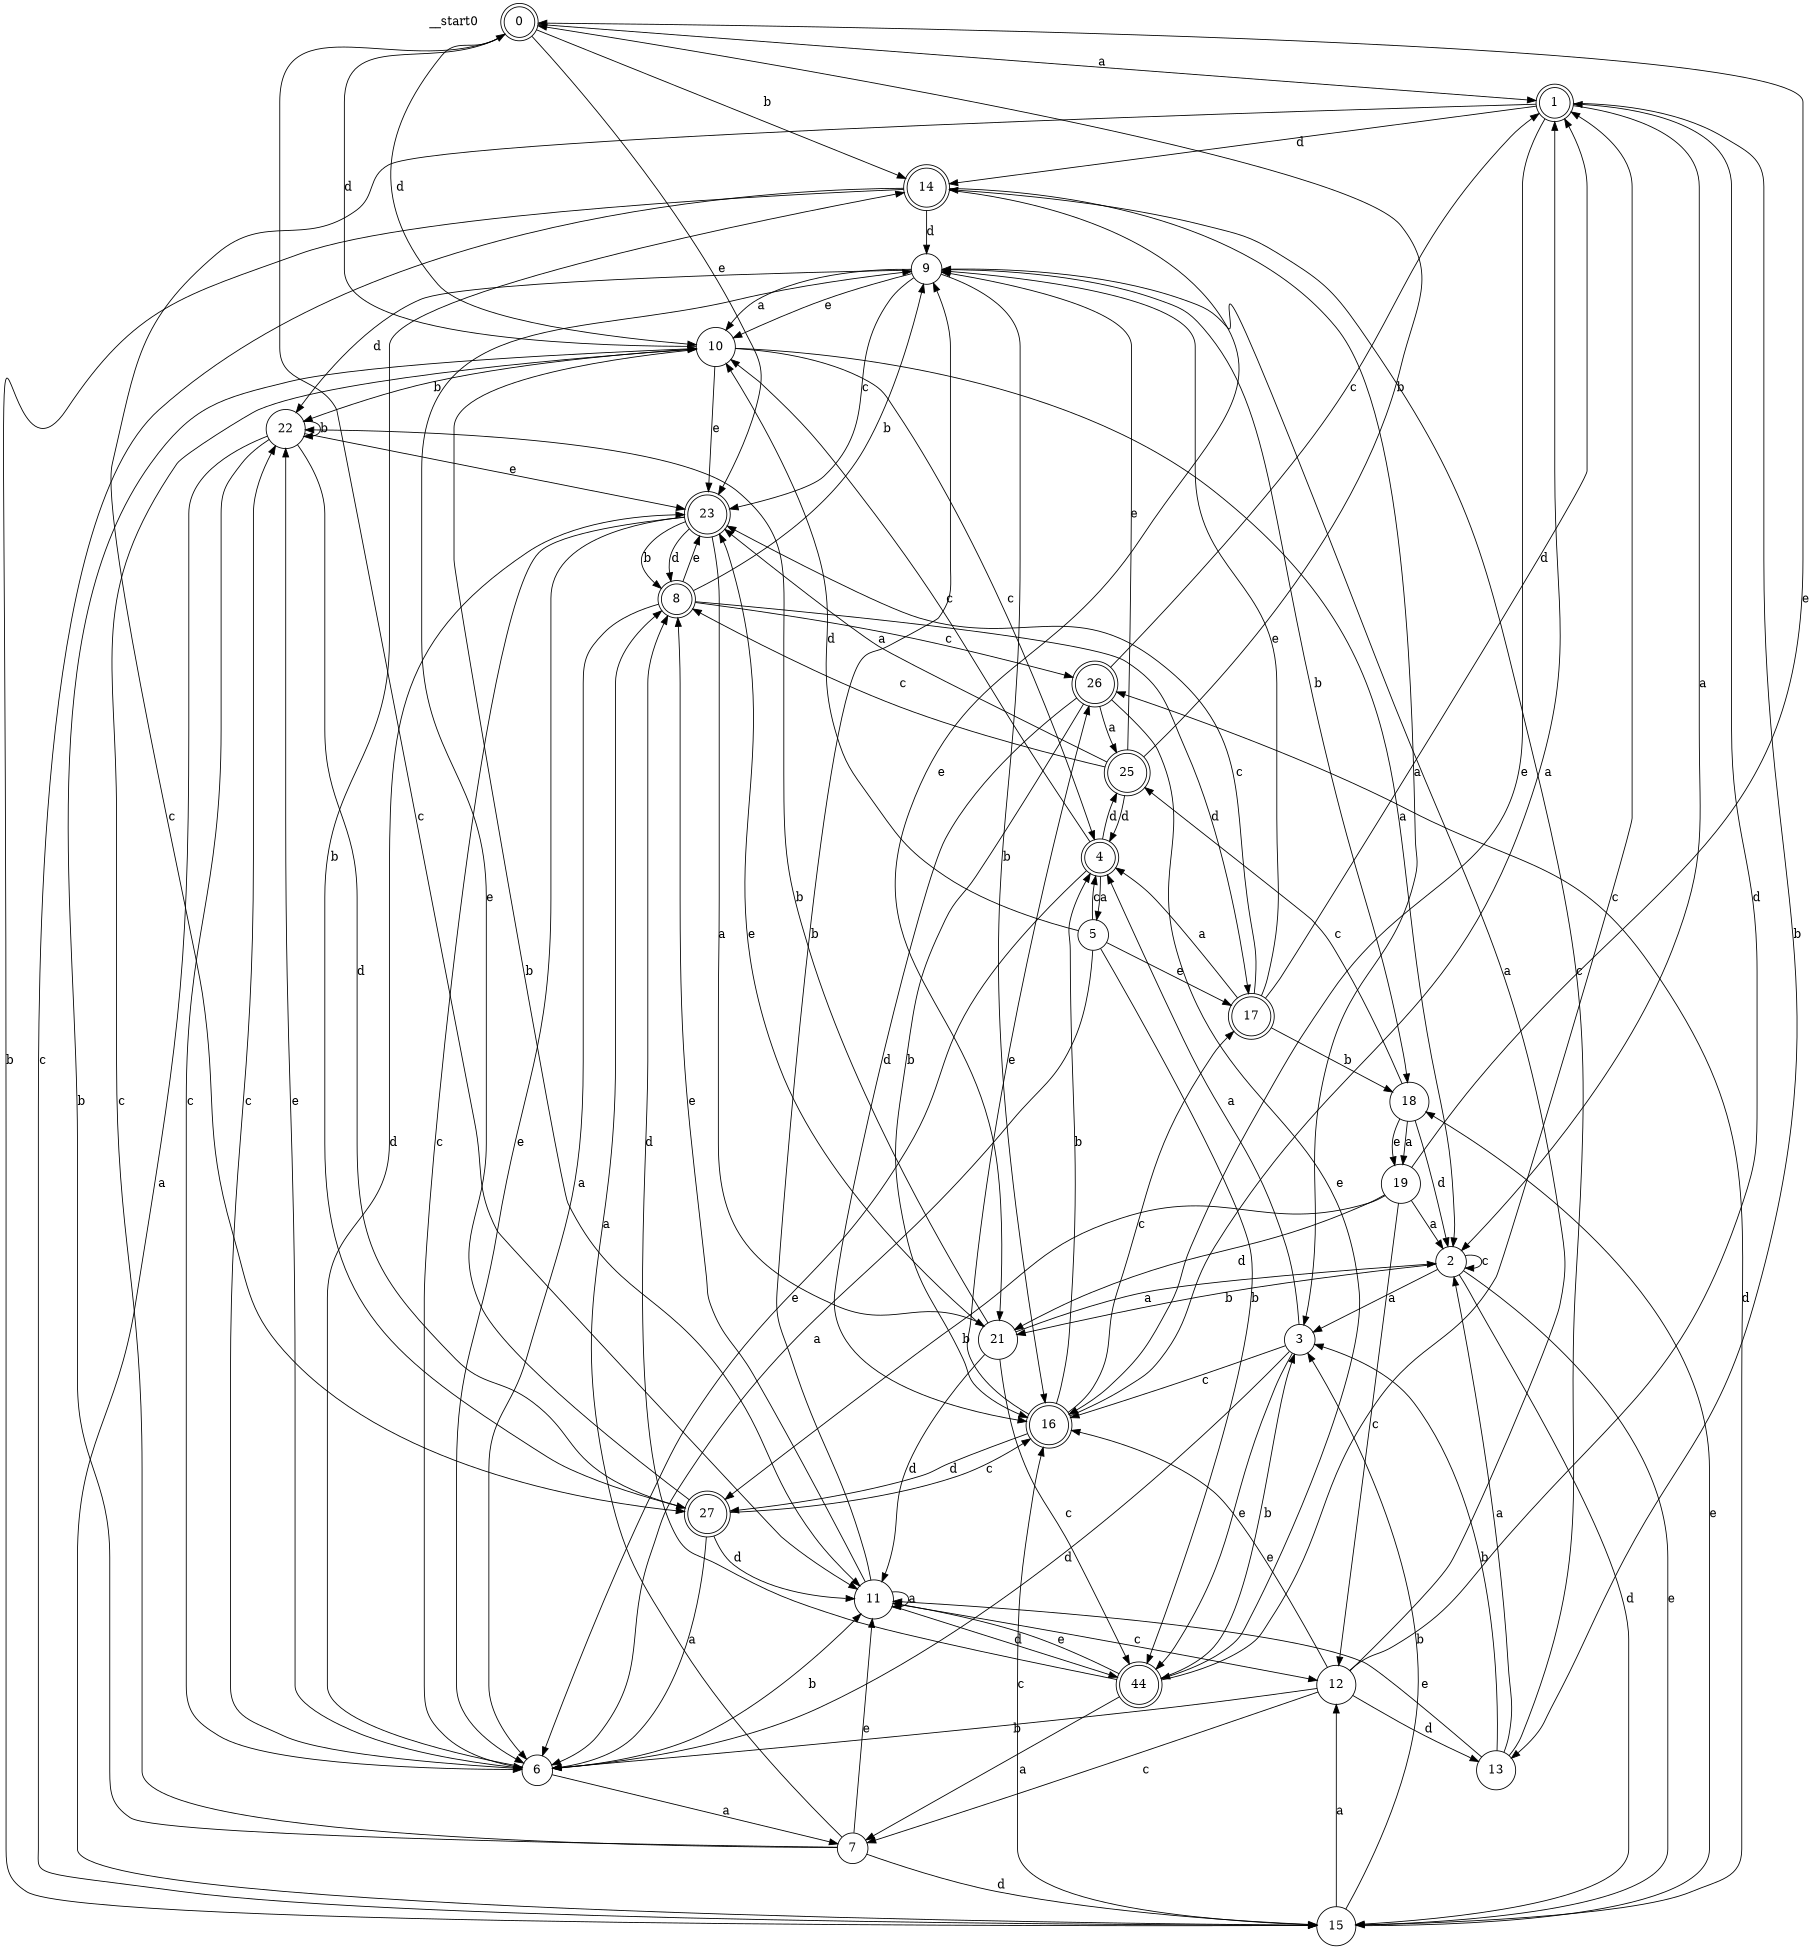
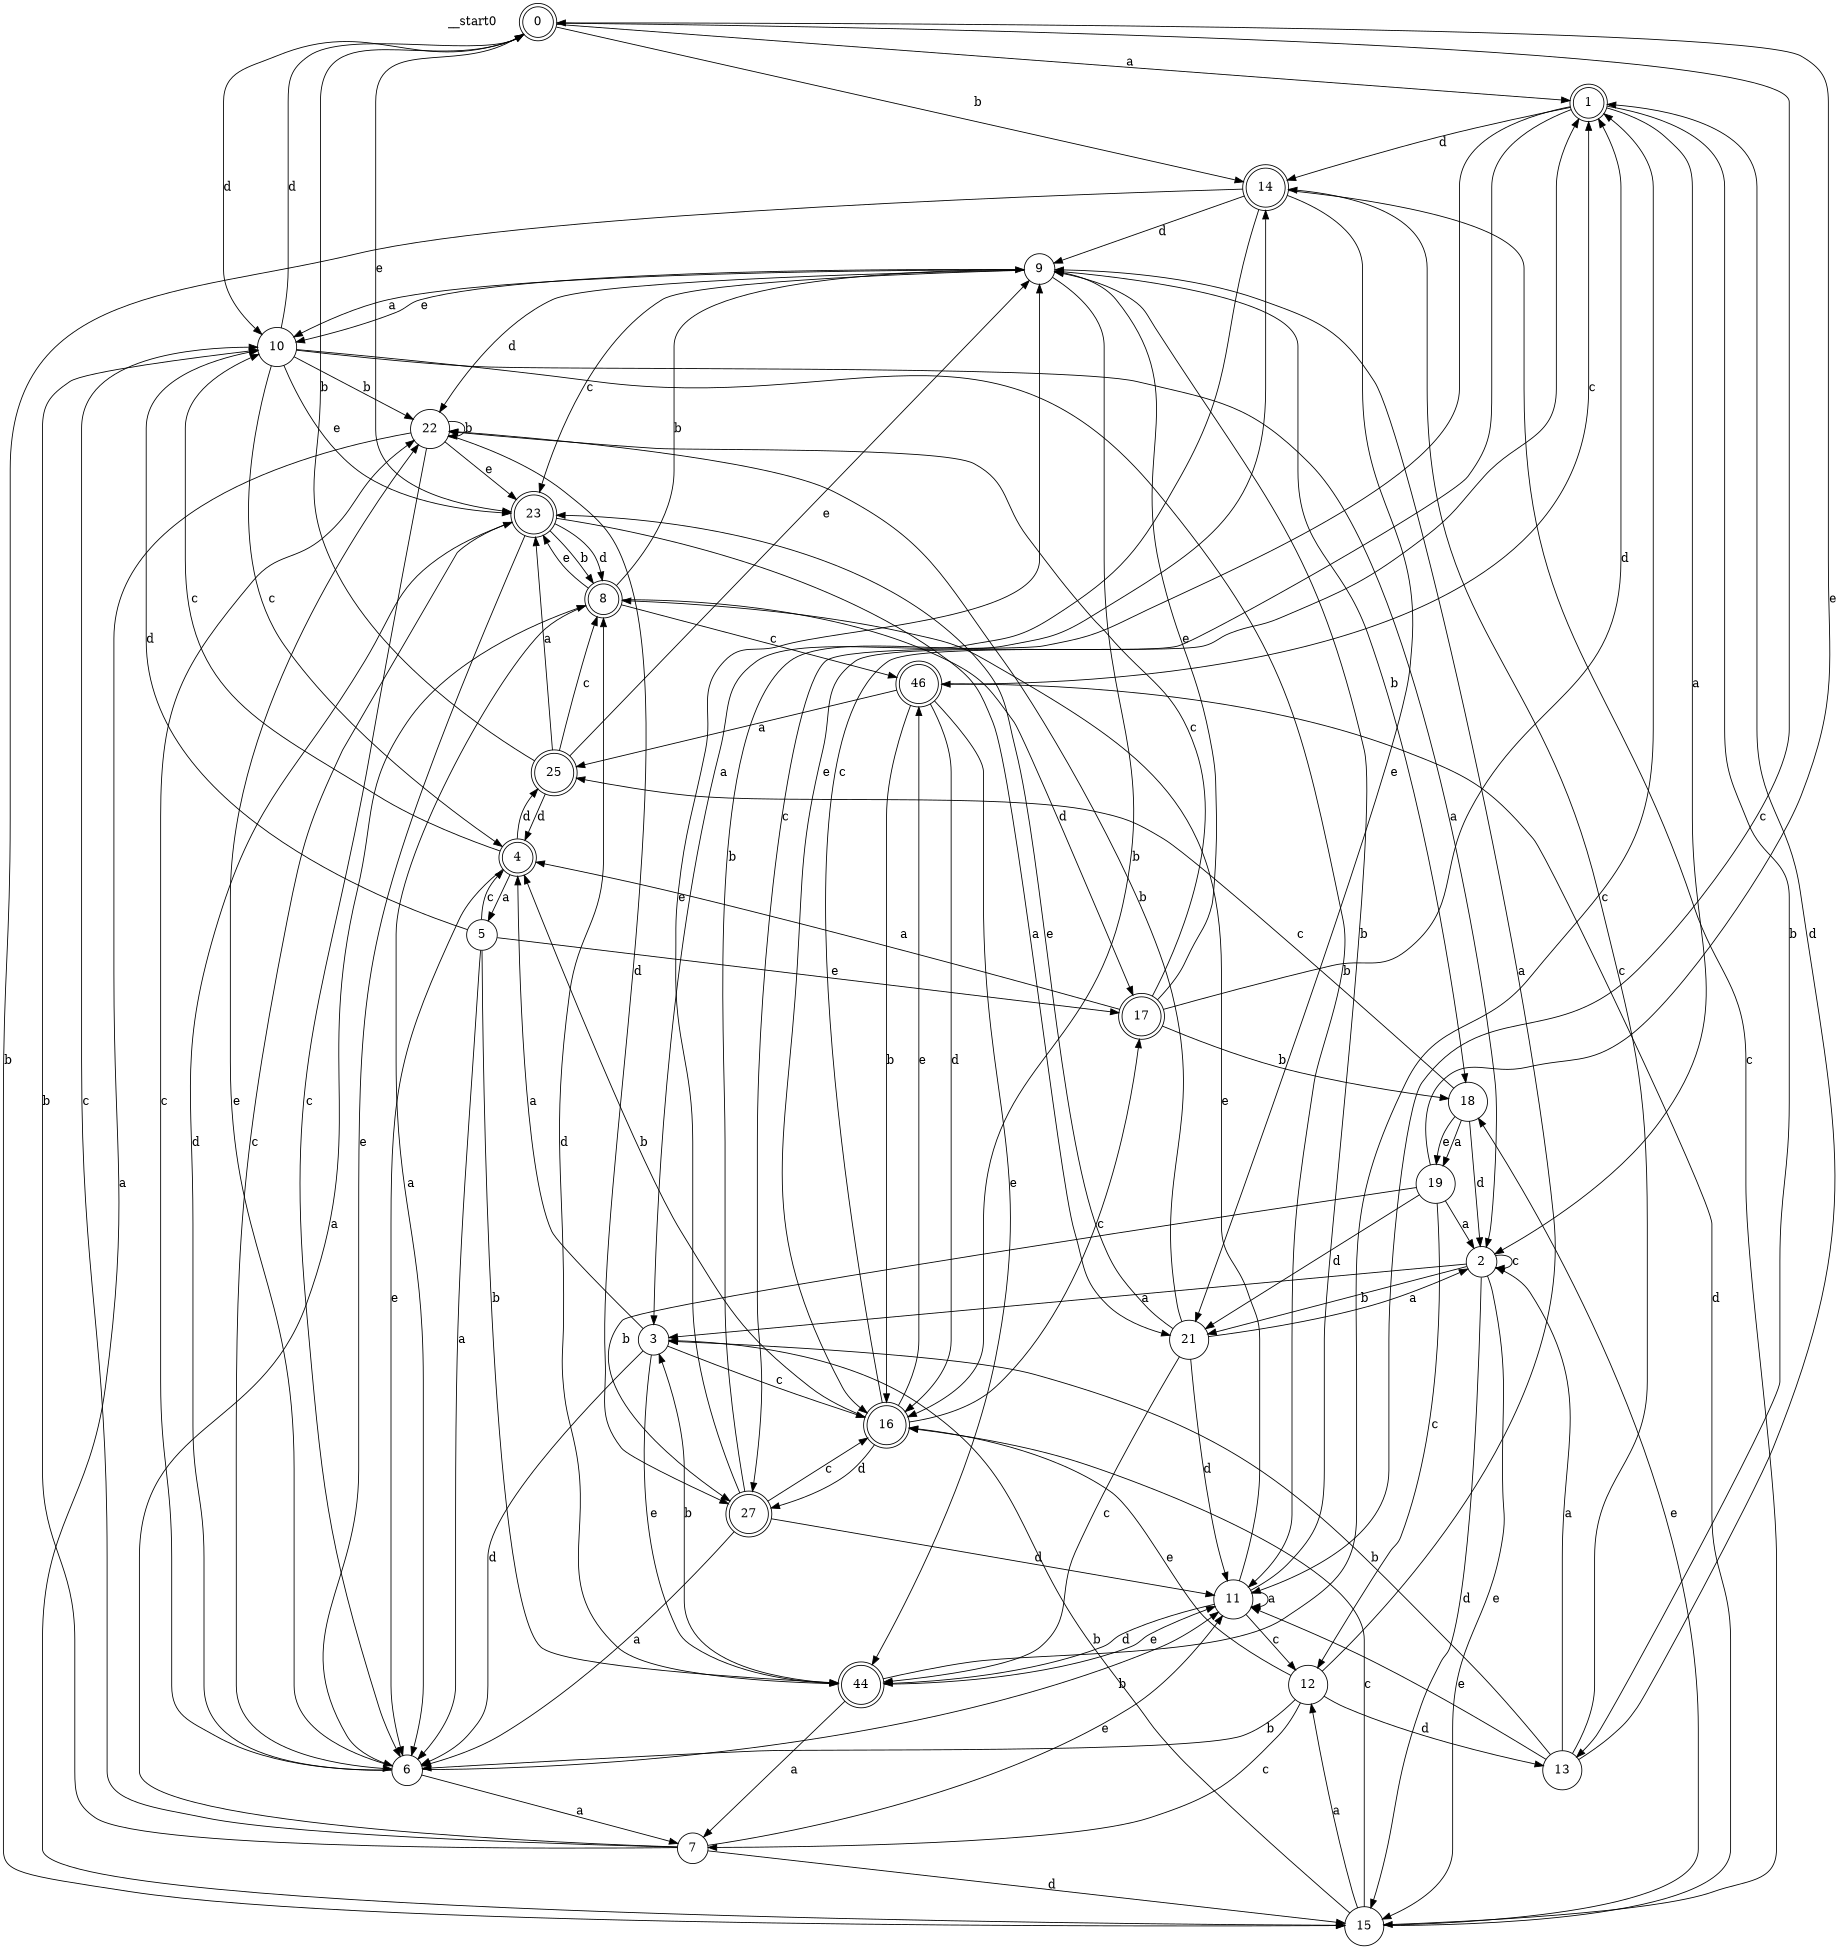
(1118, 638) -> (1008, 502)
(1095, 684) -> (919, 684)
(1548, 773) -> (842, 773)
(1754, 913) -> (1804, 916)
